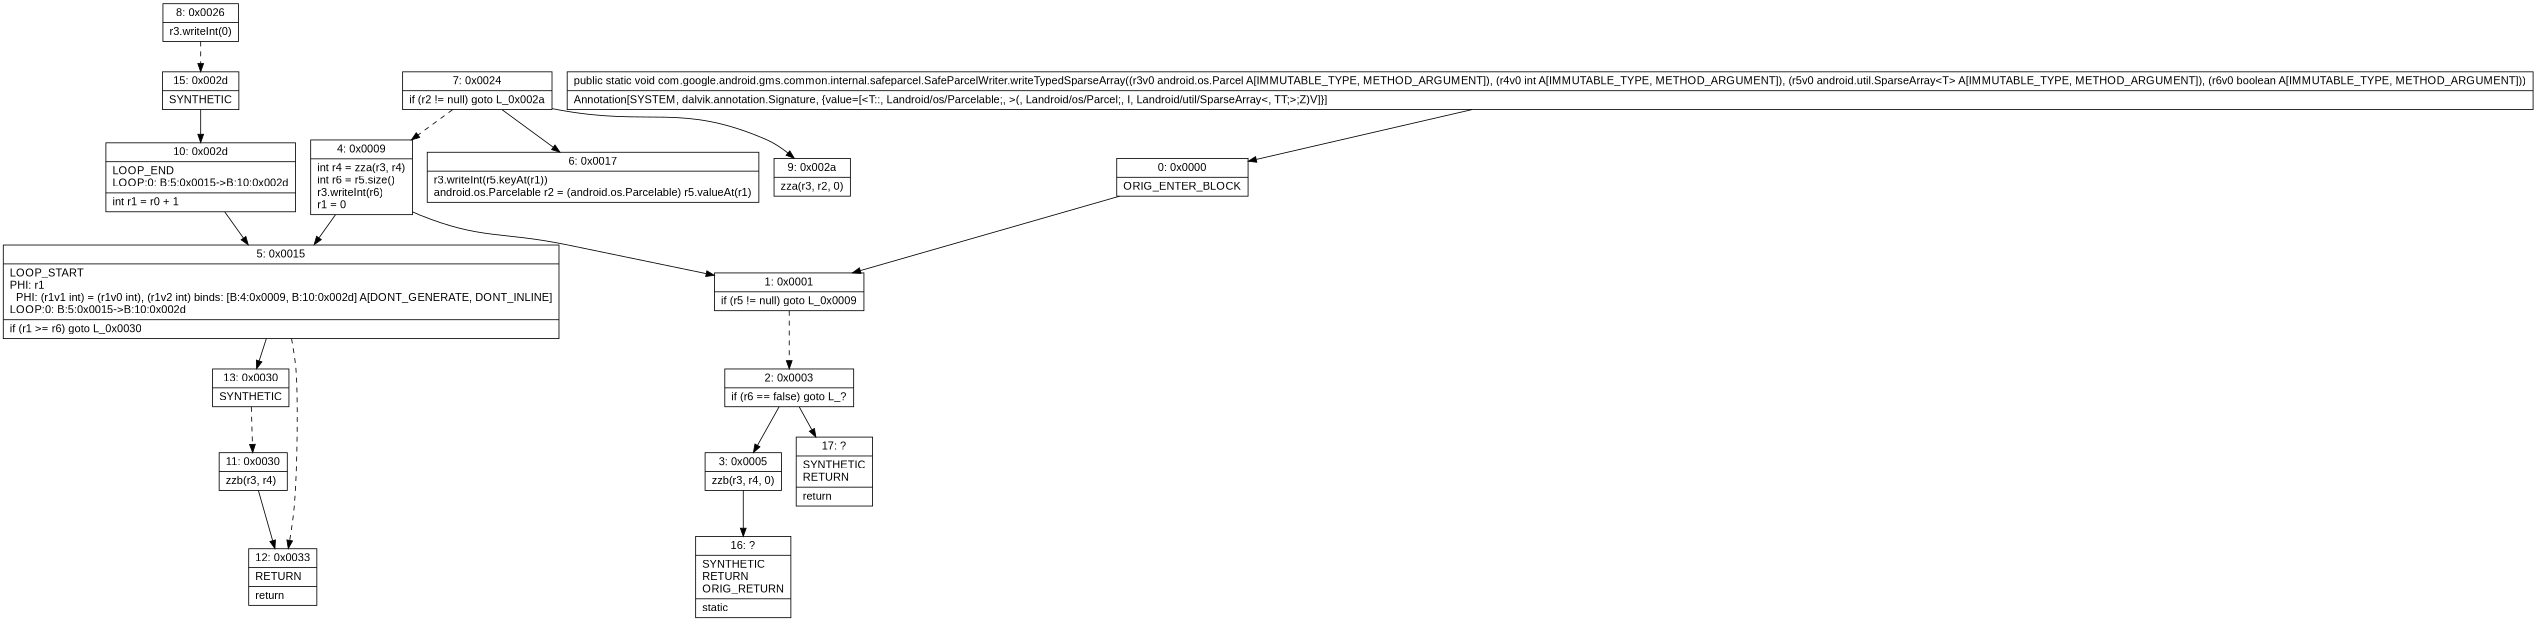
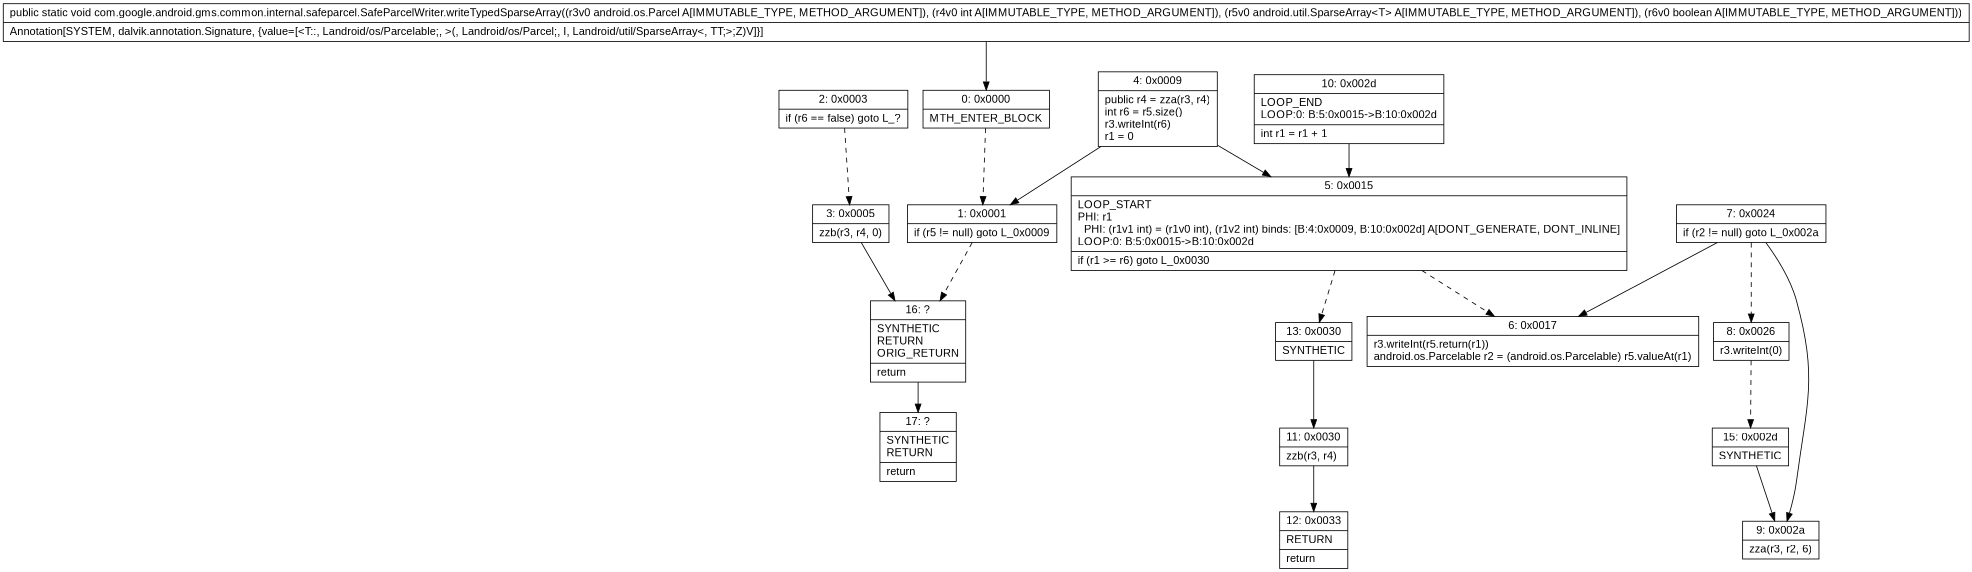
(201, 122) -> (1764, 489)
(435, 122) -> (1751, 278)
(362, 168) -> (1158, 100)
(491, 180) -> (1432, 344)
(812, 186) -> (1781, 549)
(1182, 186) -> (986, 118)
(146, 202) -> (1294, 134)
(990, 233) -> (984, 162)
(789, 336) -> (958, 268)
(263, 350) -> (1328, 293)
(806, 418) -> (918, 393)
(252, 426) -> (1314, 390)
(768, 426) -> (847, 162)
(297, 439) -> (1455, 291)
(715, 608) -> (892, 372)
